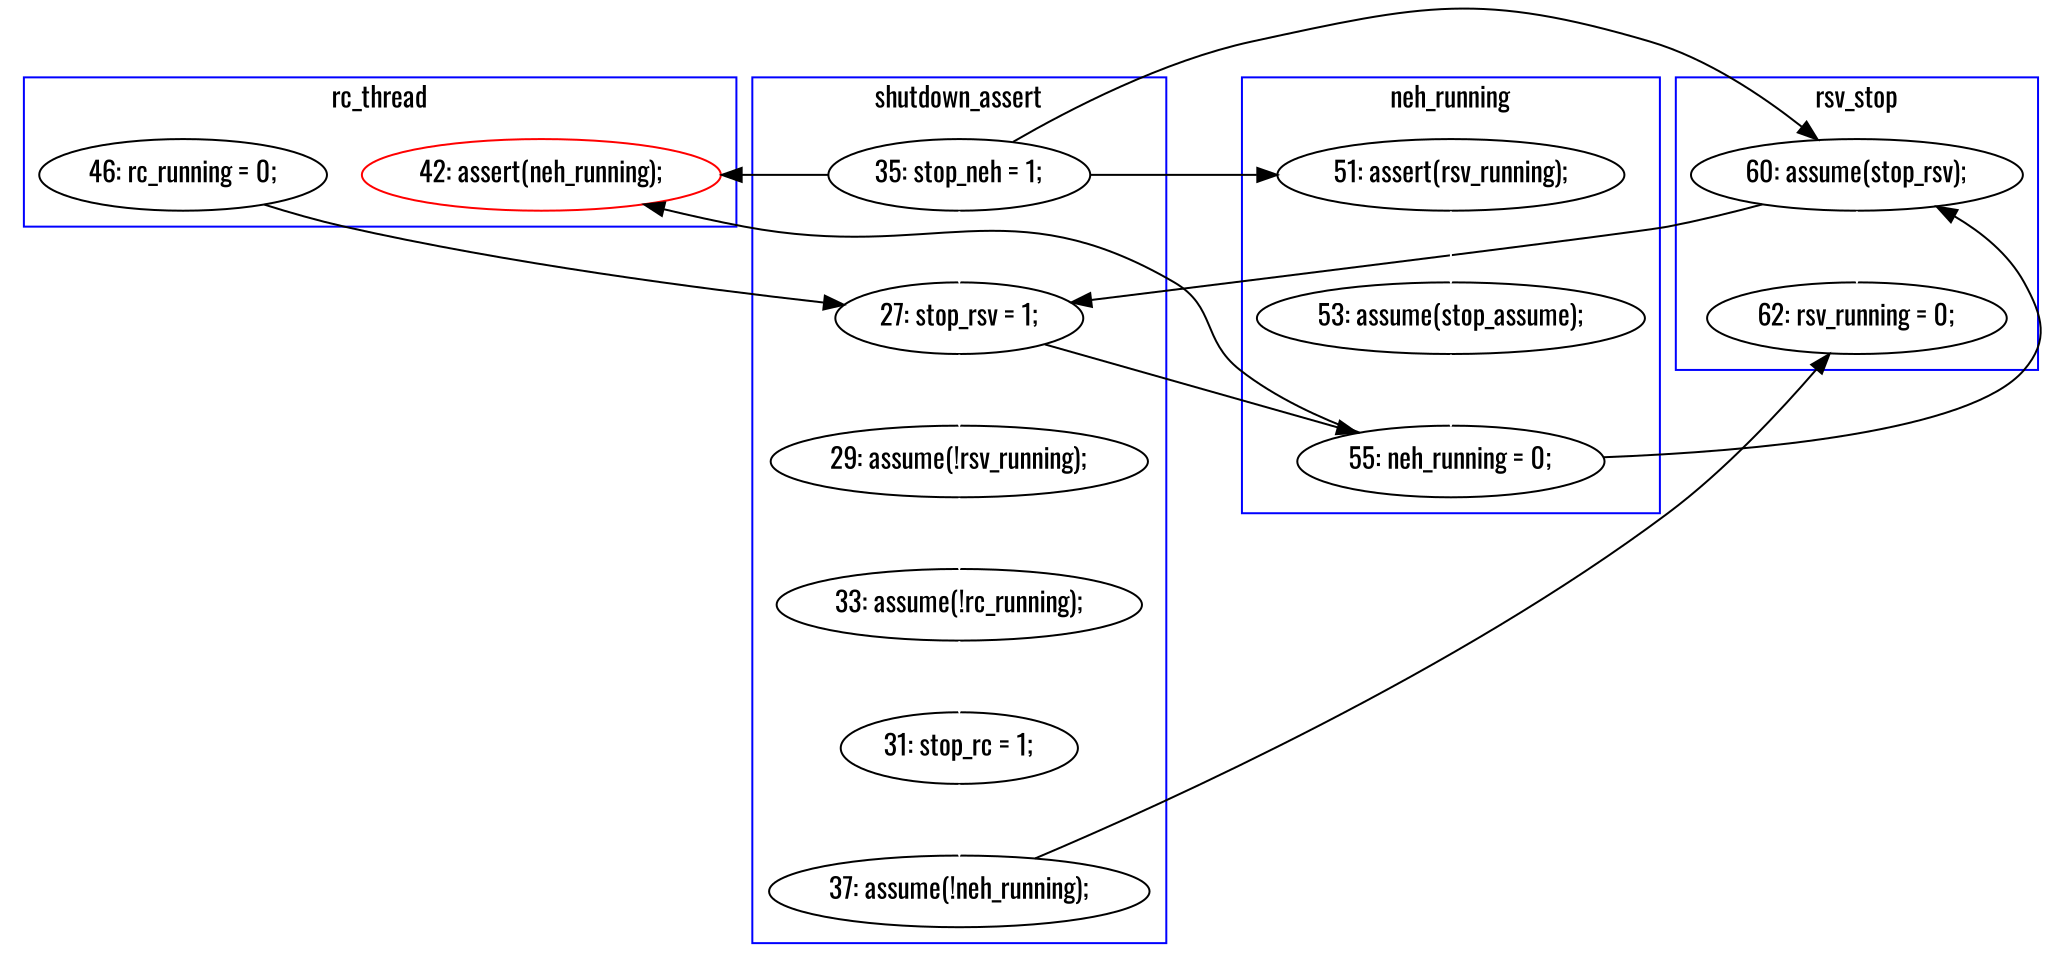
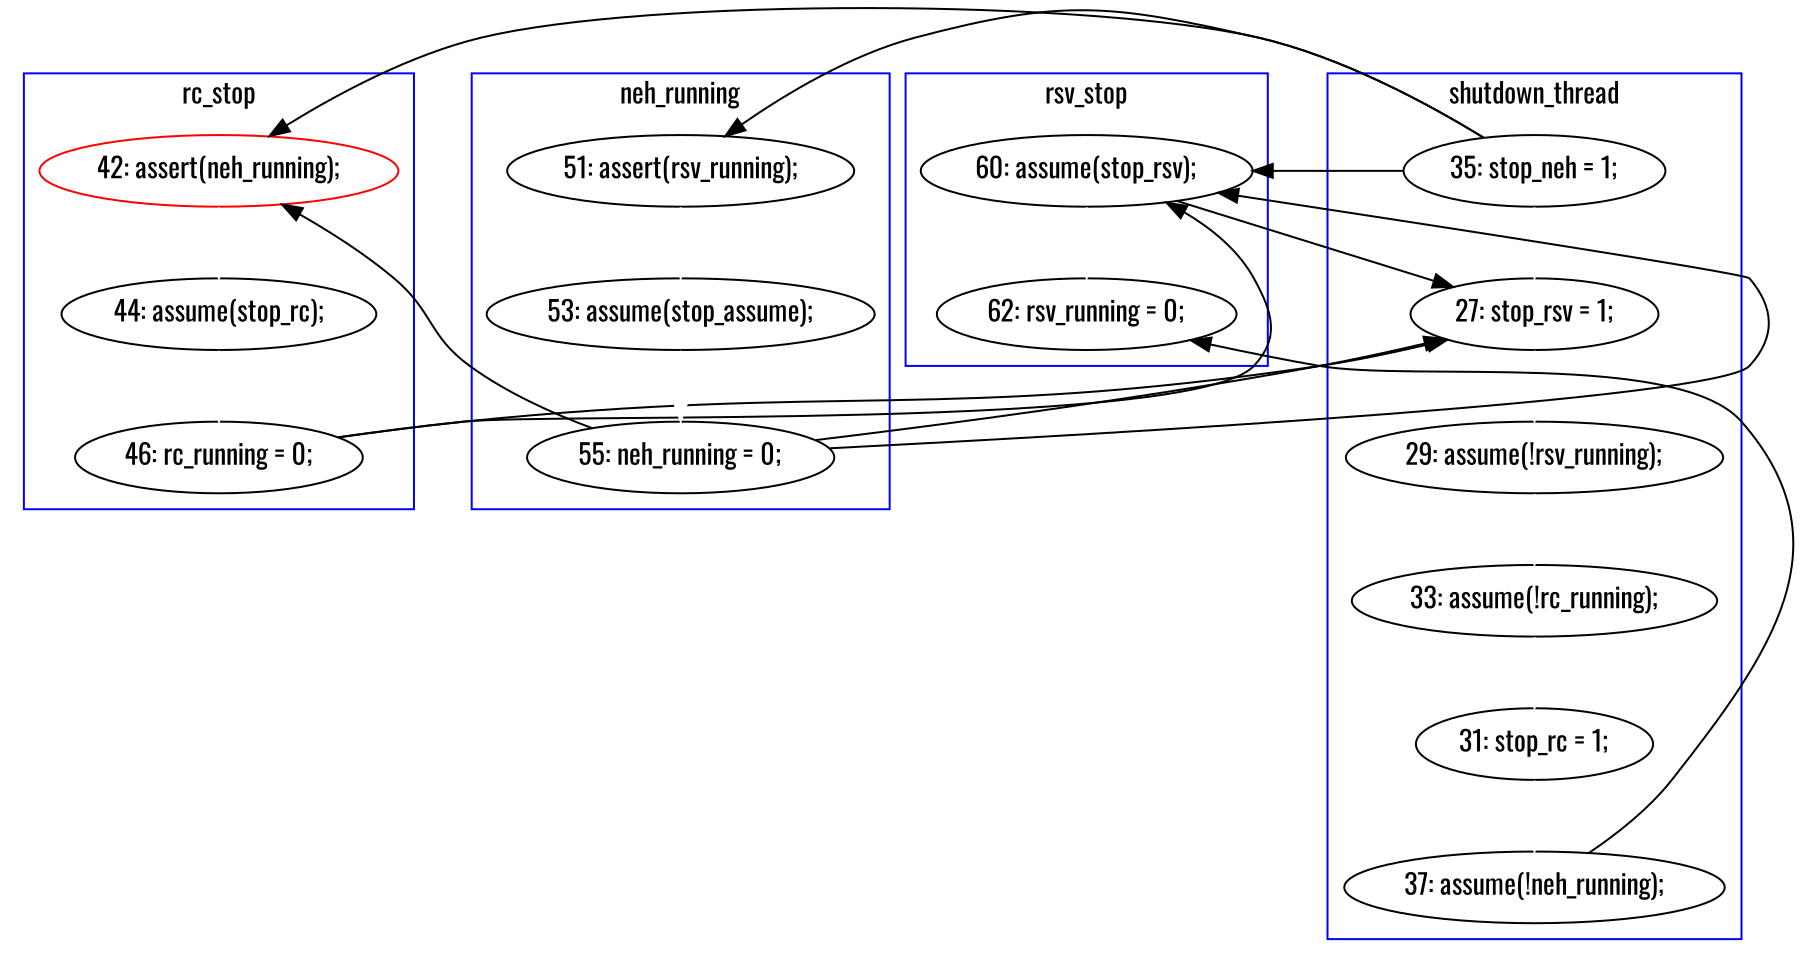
(380, 100) -> (219, 96)
(959, 100) -> (1535, 96)
none -> (219, 314)
(1191, 386) -> (1122, 399)
none -> (867, 415)
